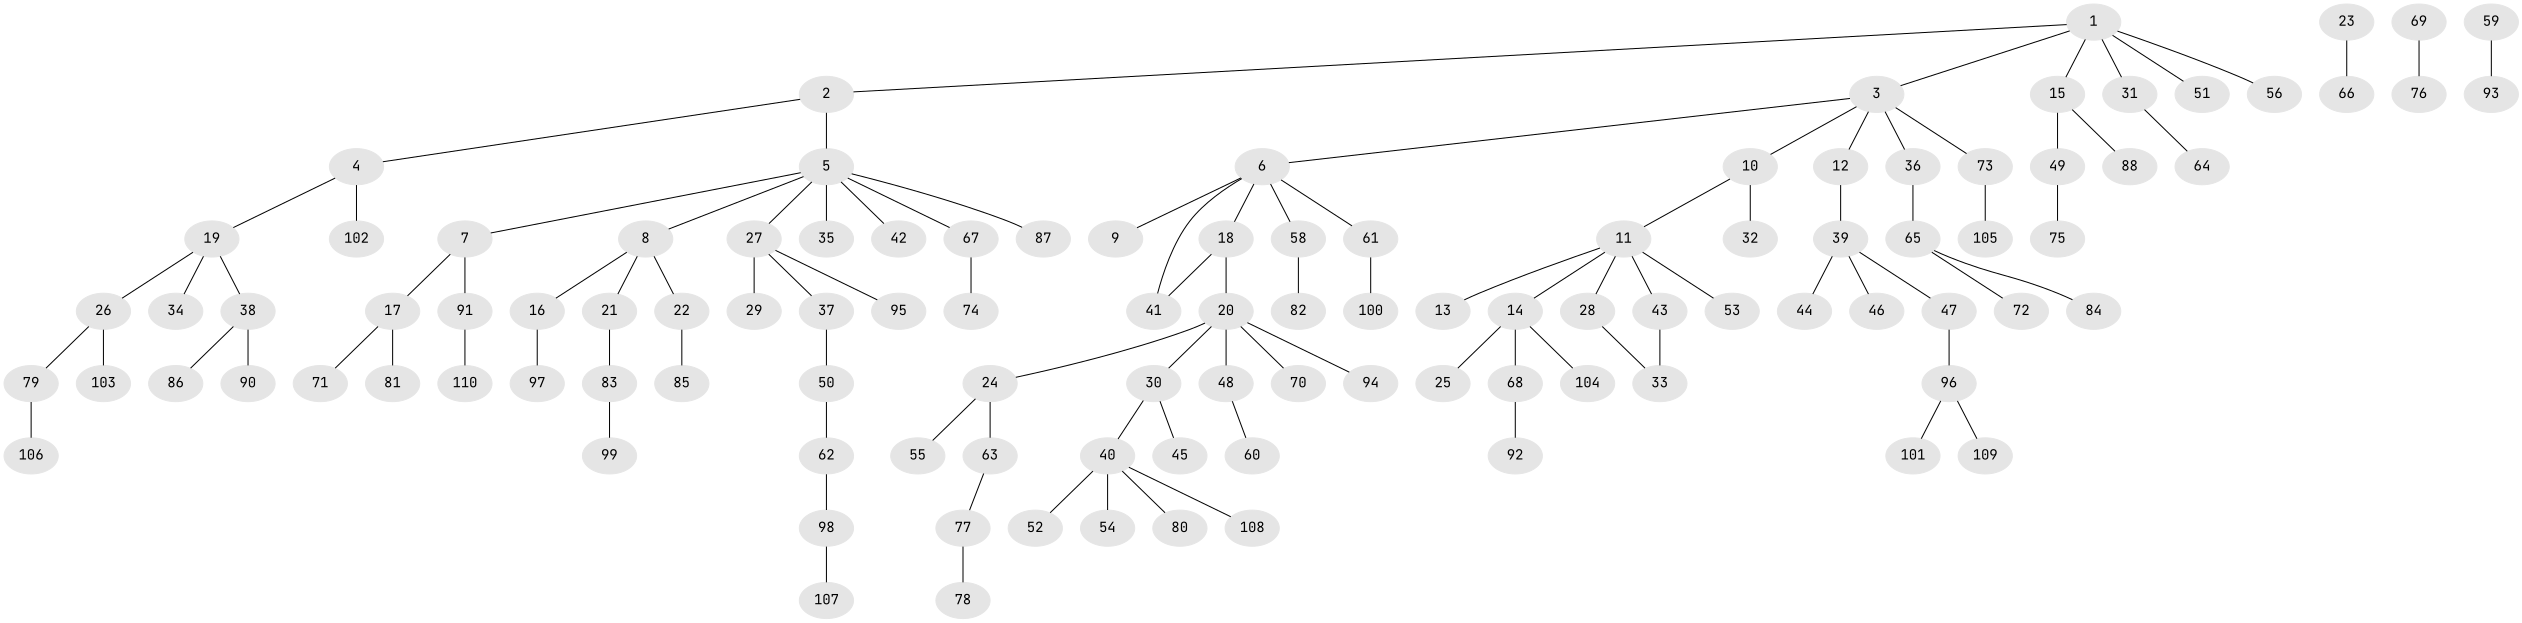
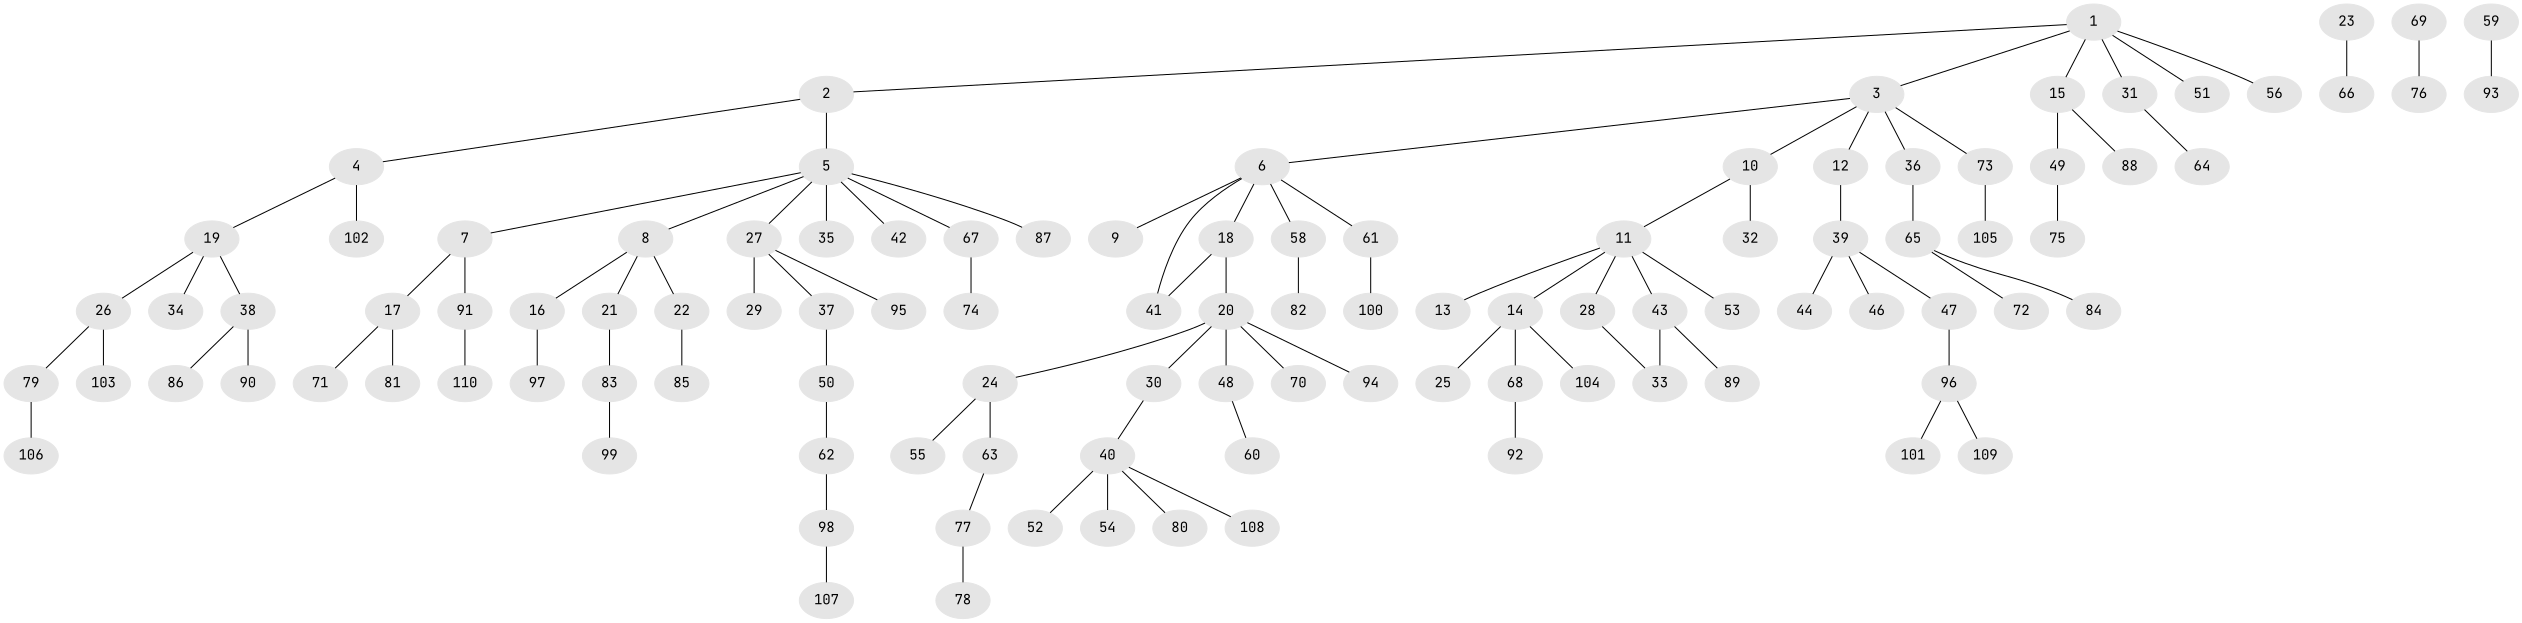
none -> (1732, 384)
(1180, 456) -> none
